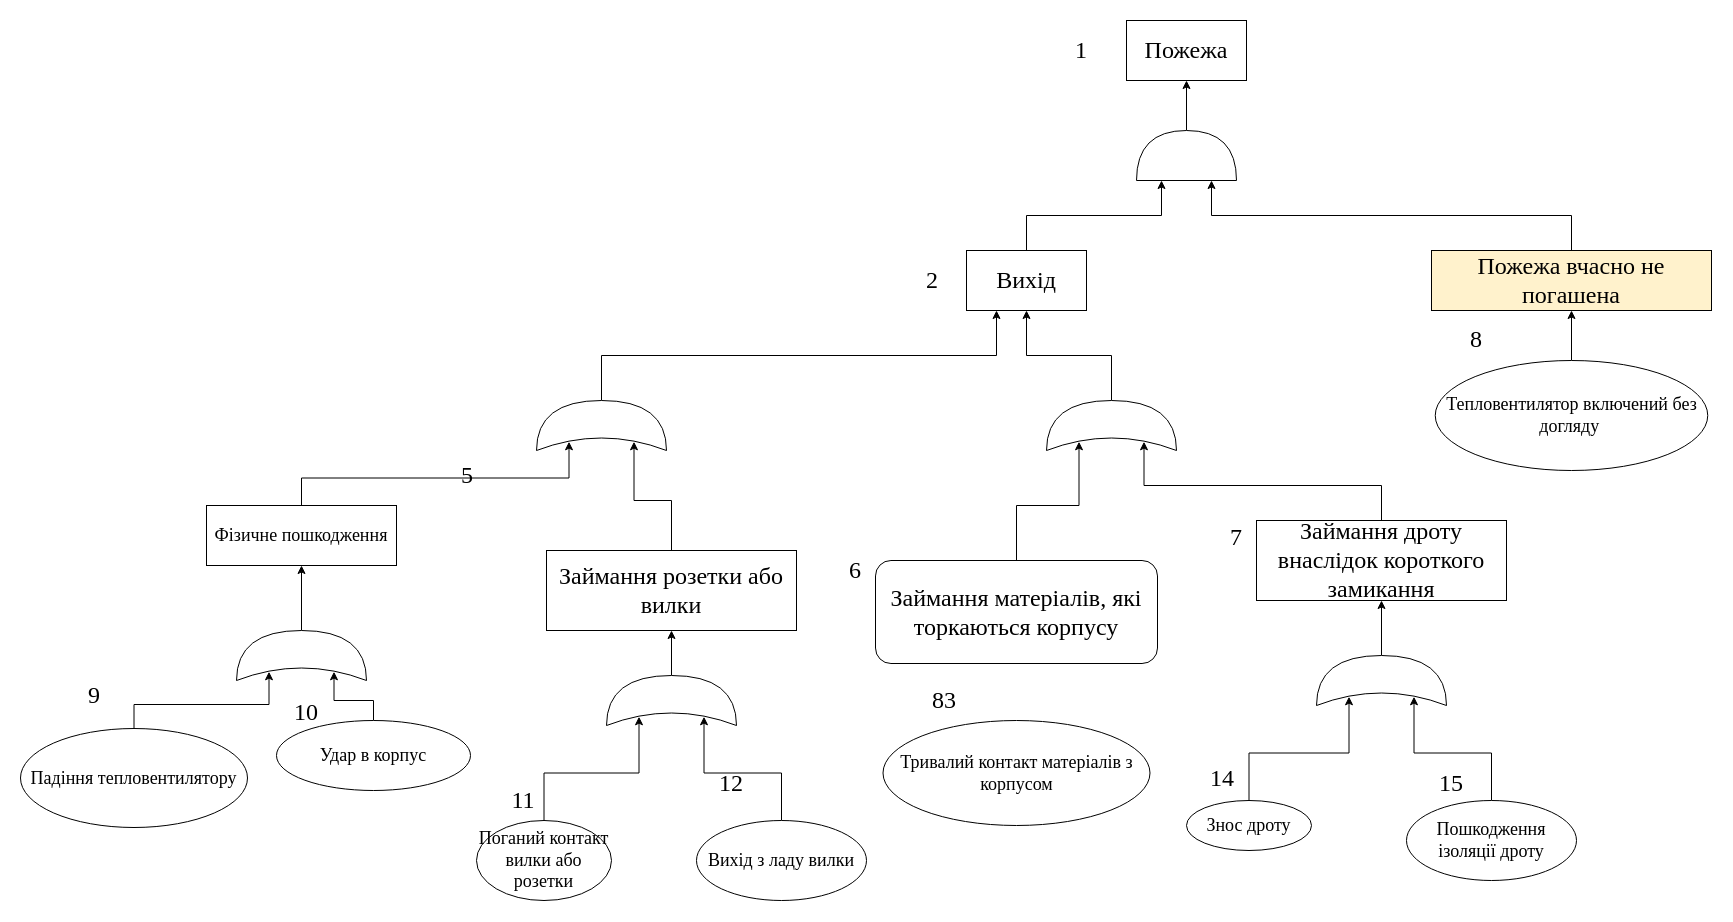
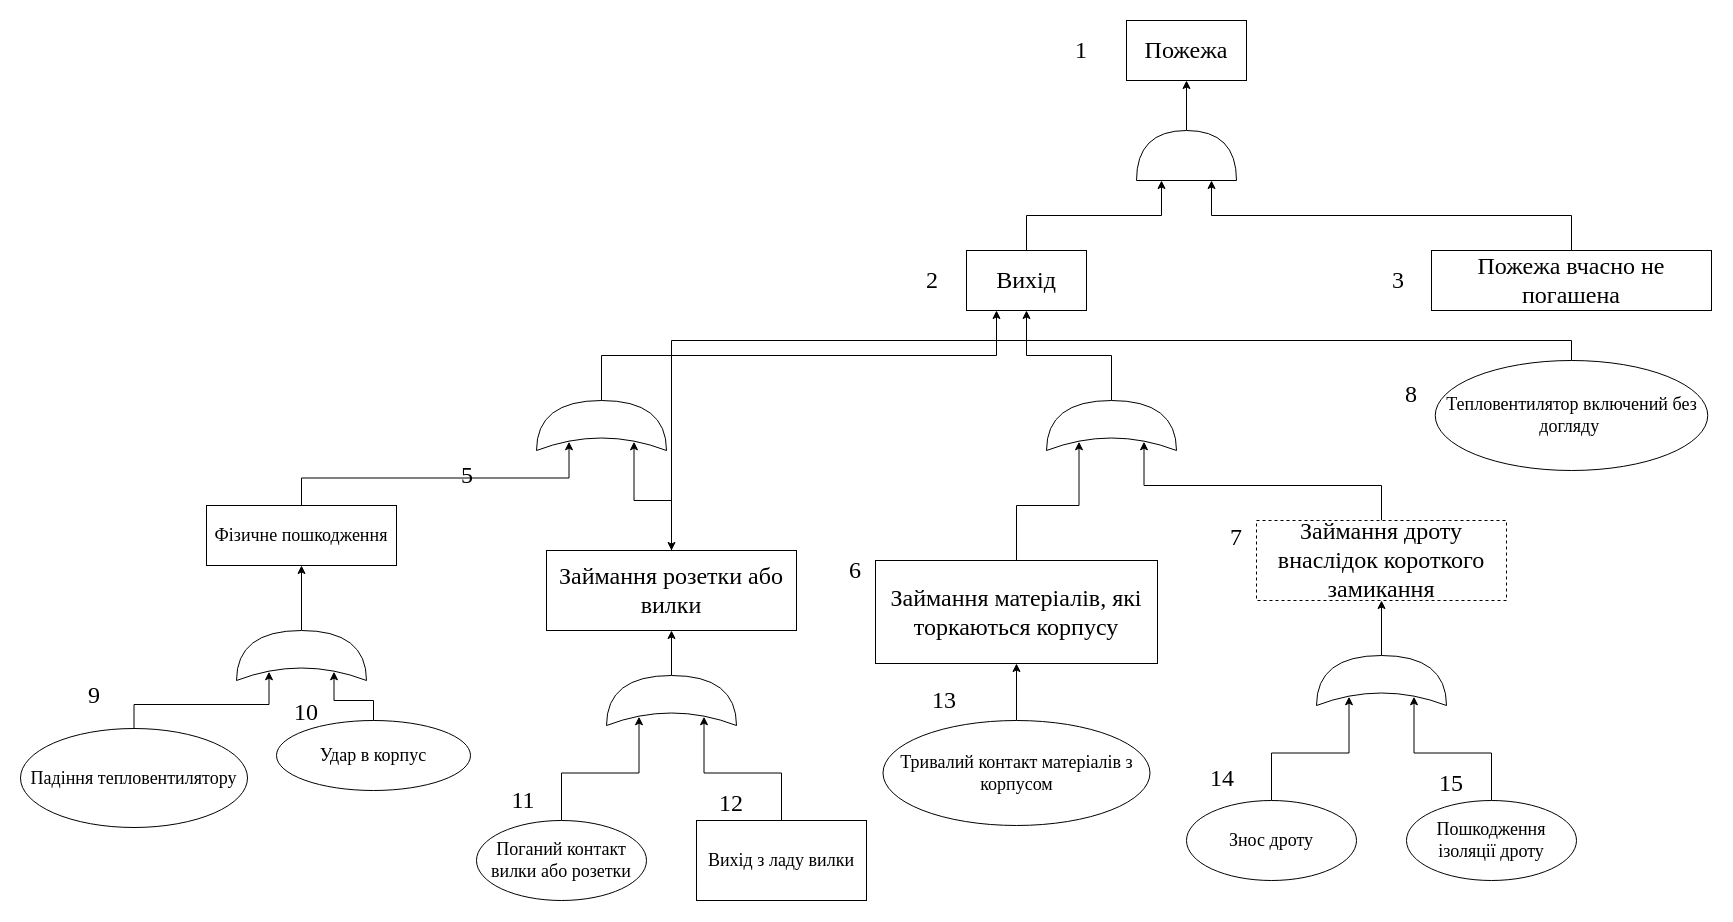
none -> (1399, 281)
(1572, 281) -> (1572, 281)
(1572, 330) -> (1044, 341)
(1477, 340) -> (1412, 395)
(1382, 561) -> (1382, 561)
(1017, 612) -> (1017, 612)
none -> (1017, 695)
(945, 701) -> (945, 701)
(732, 784) -> (732, 804)
(1249, 826) -> (1272, 841)
(544, 861) -> (562, 861)
(782, 861) -> (782, 861)
